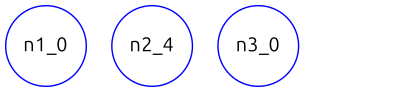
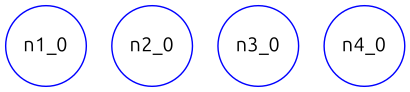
(152, 46) -> (152, 46)
none -> (364, 46)
